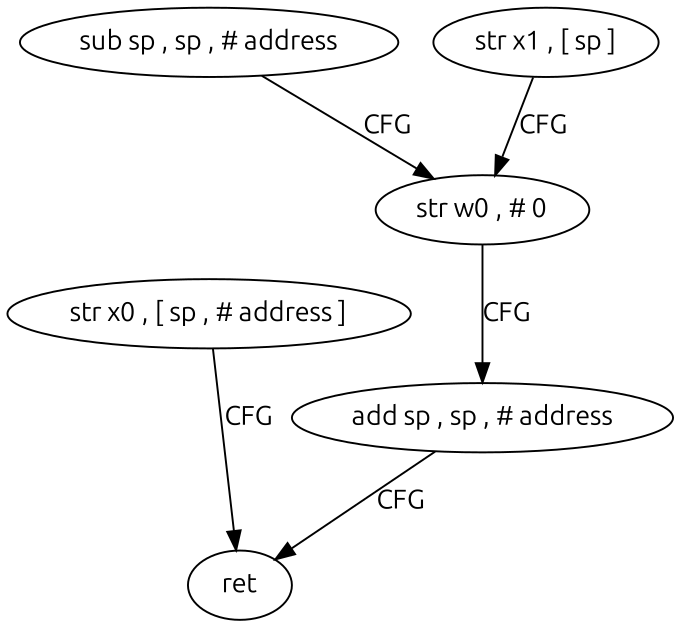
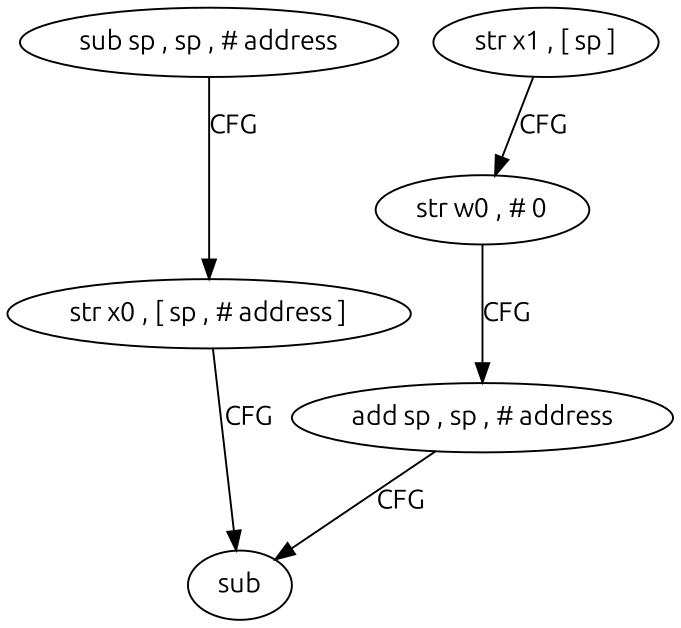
(339, 122) -> (209, 168)
(240, 585) -> (240, 585)
